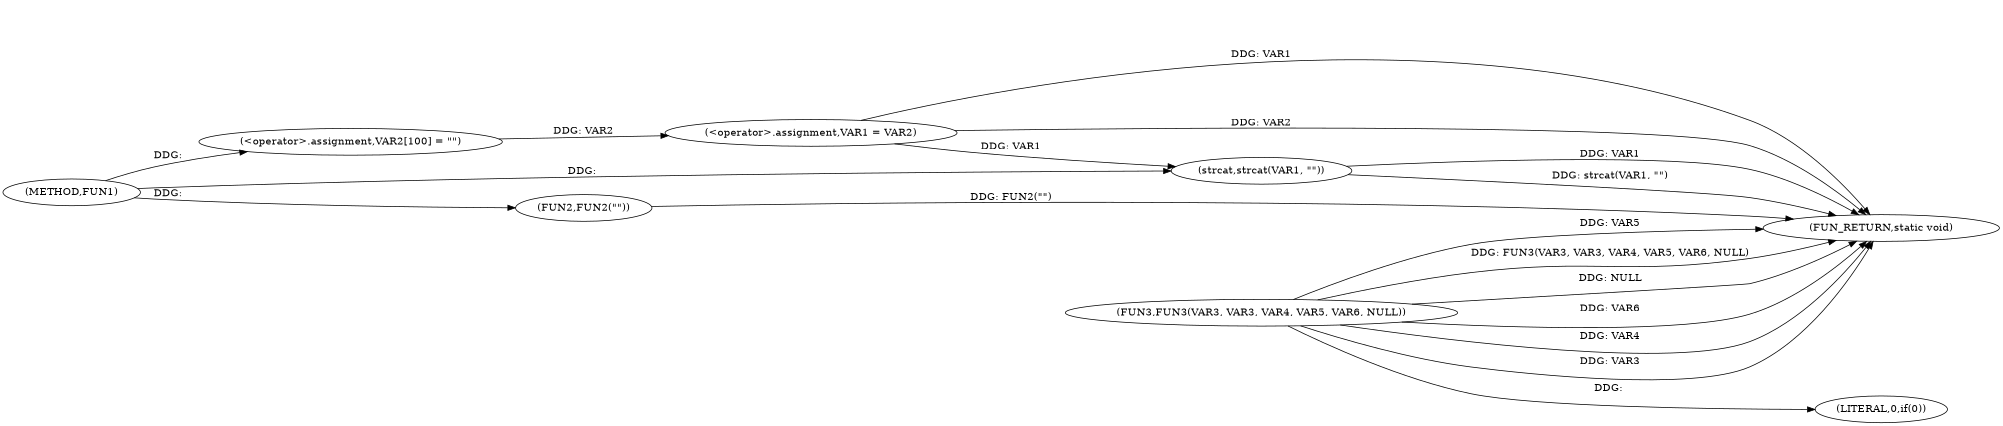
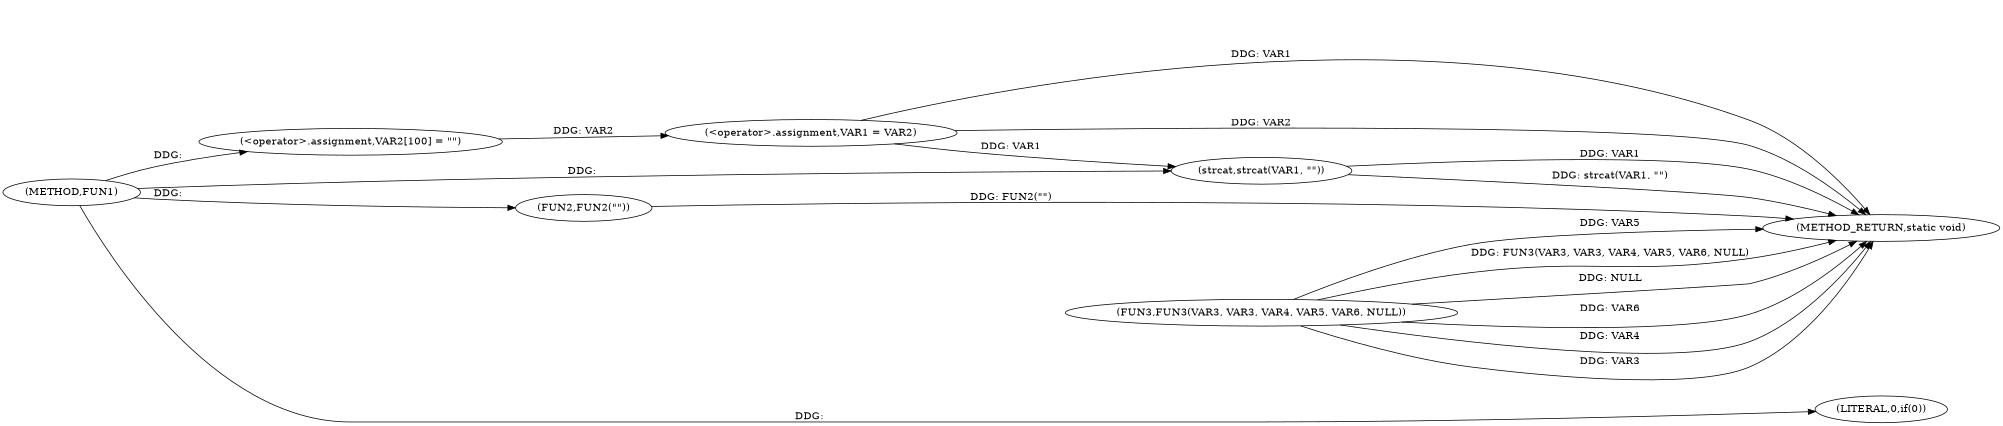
(1881, 228) -> (1881, 228)
(1541, 402) -> (899, 422)
